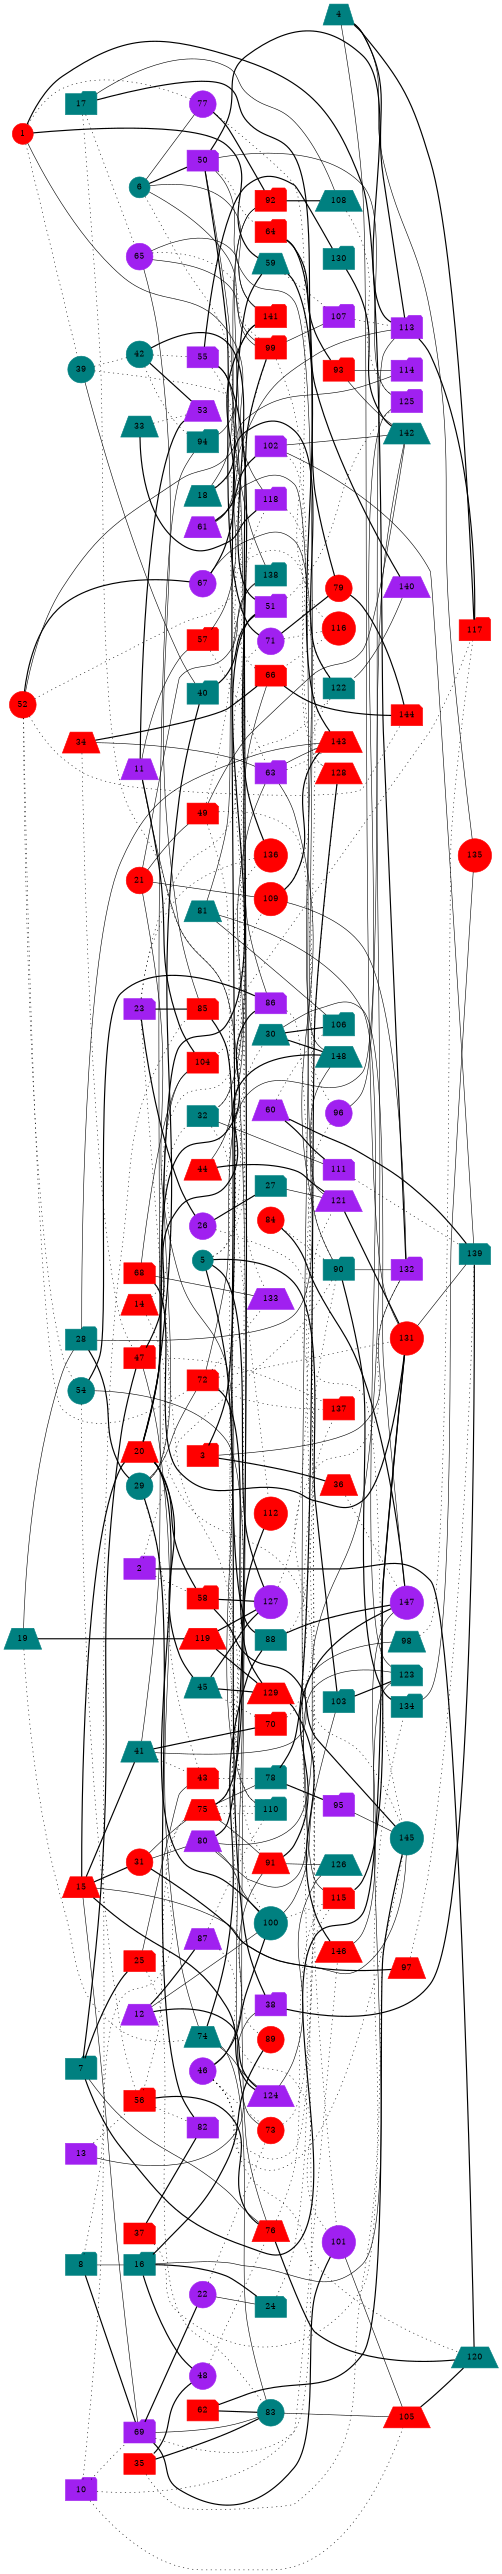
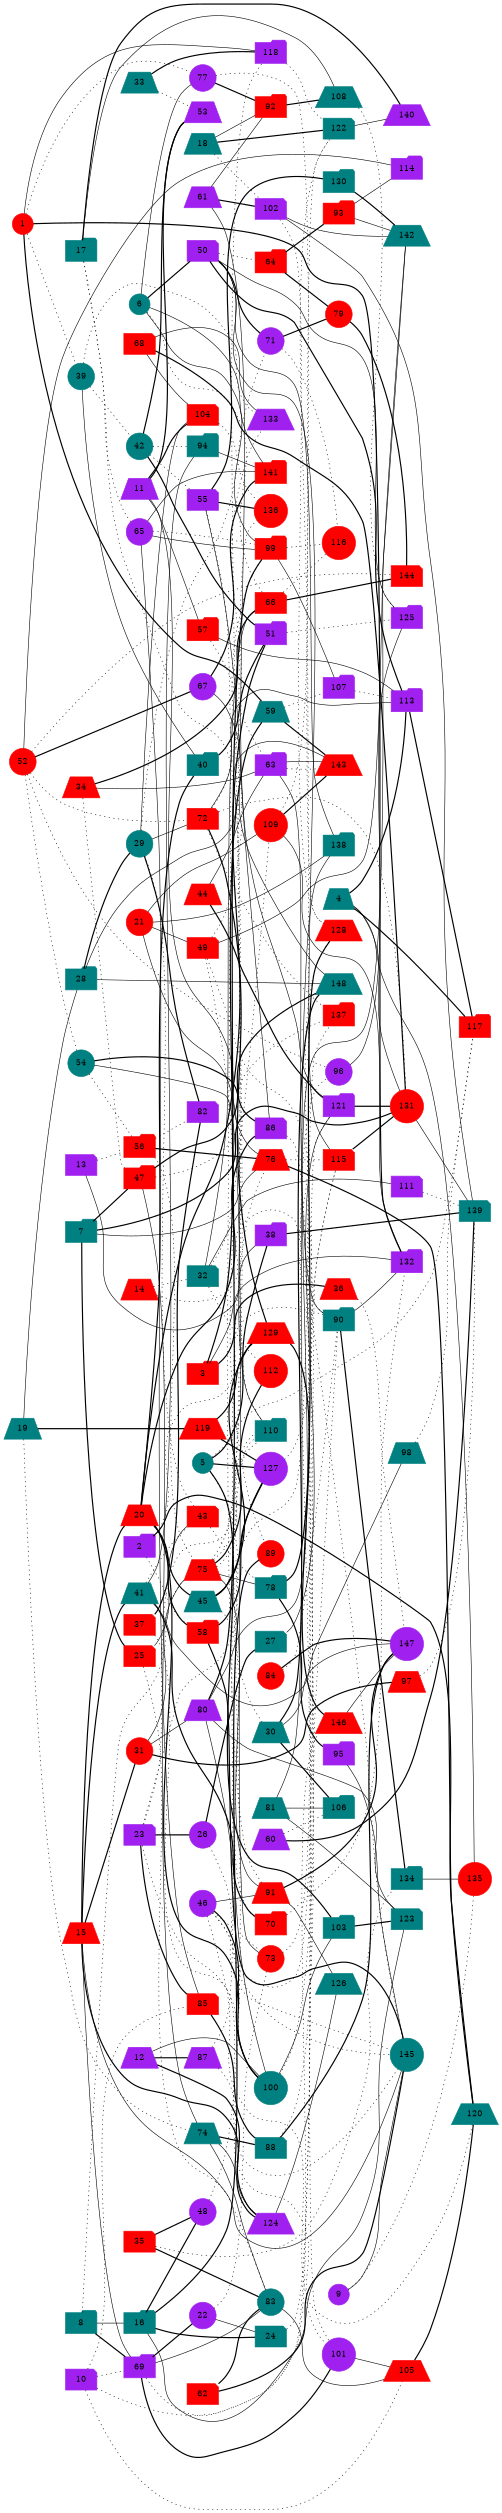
(299, 1134) -> none
(339, 1201) -> (339, 1106)
none -> (339, 2295)
(81, 2490) -> (81, 2380)
